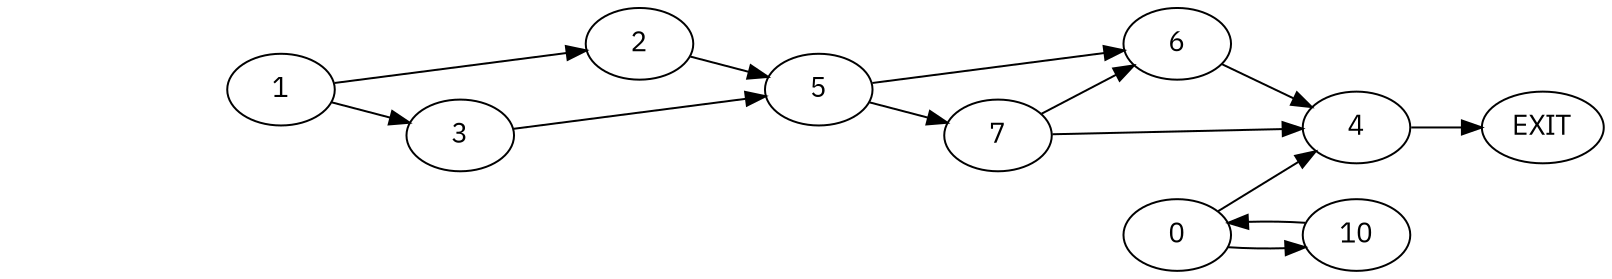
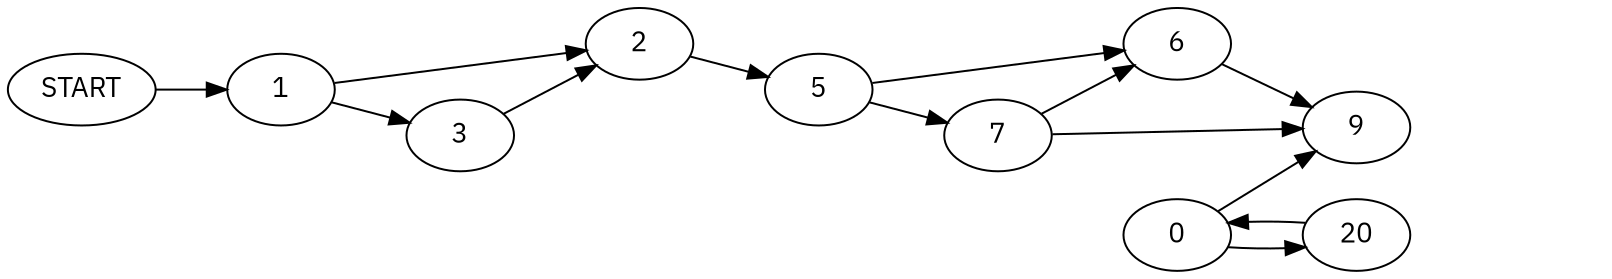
none -> (82, 90)
(630, 114) -> (541, 94)
(1357, 127) -> (1357, 127)
(1543, 127) -> none
(1357, 235) -> (1357, 235)
